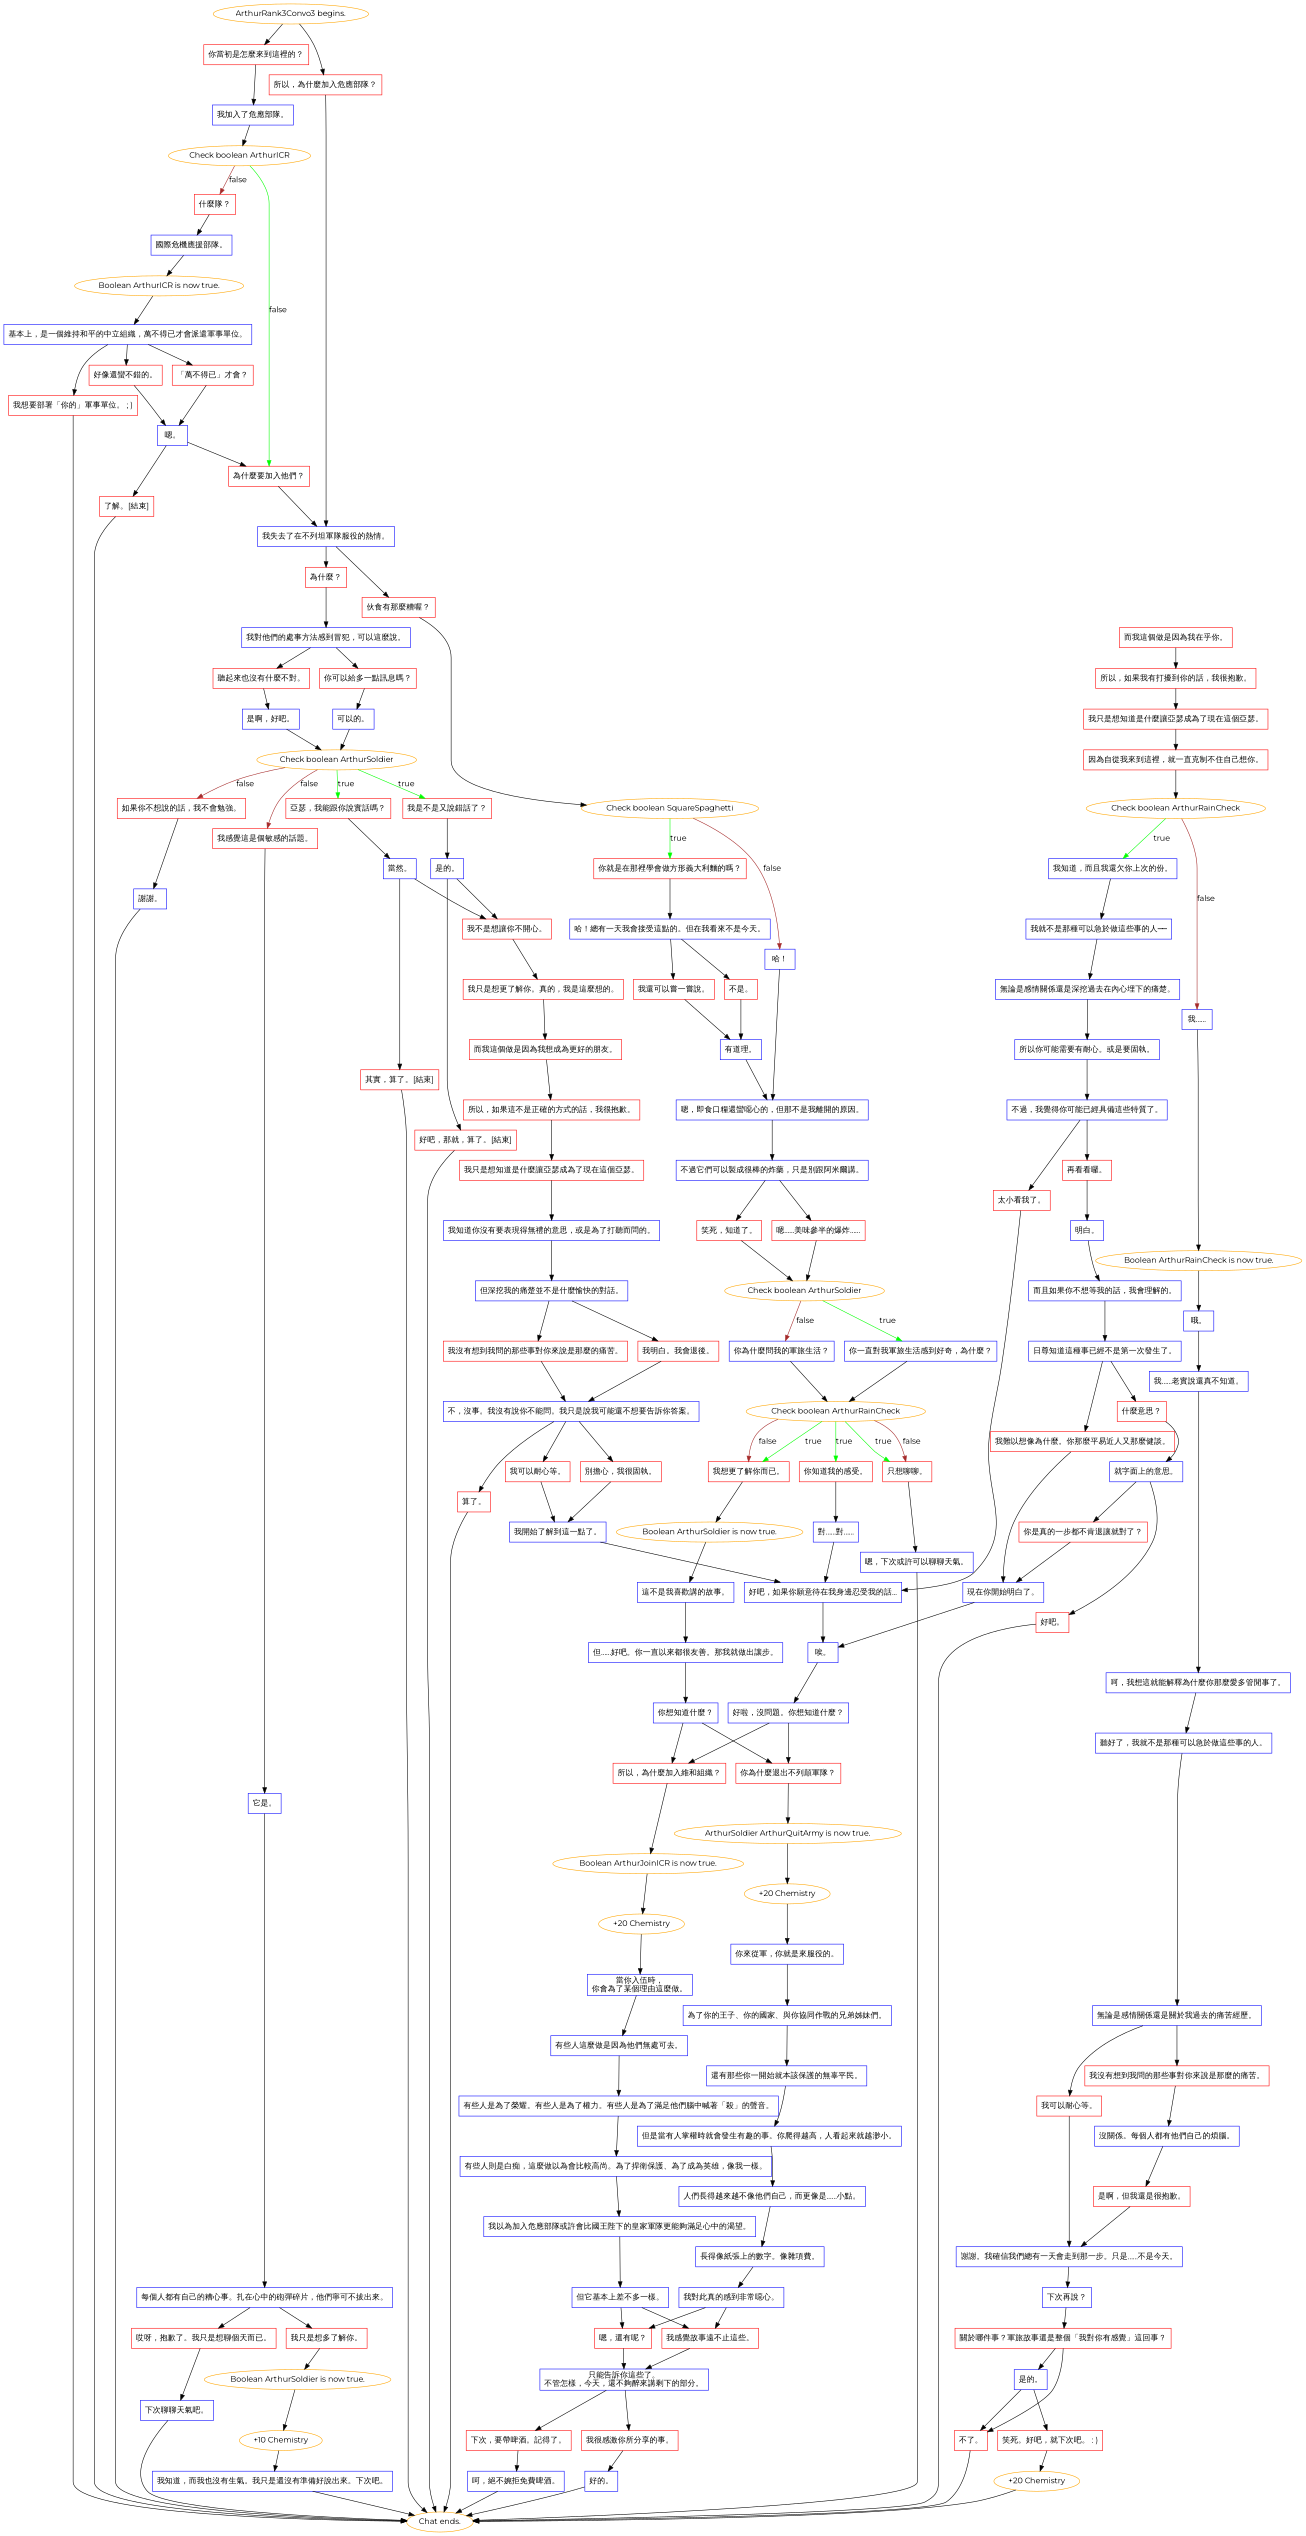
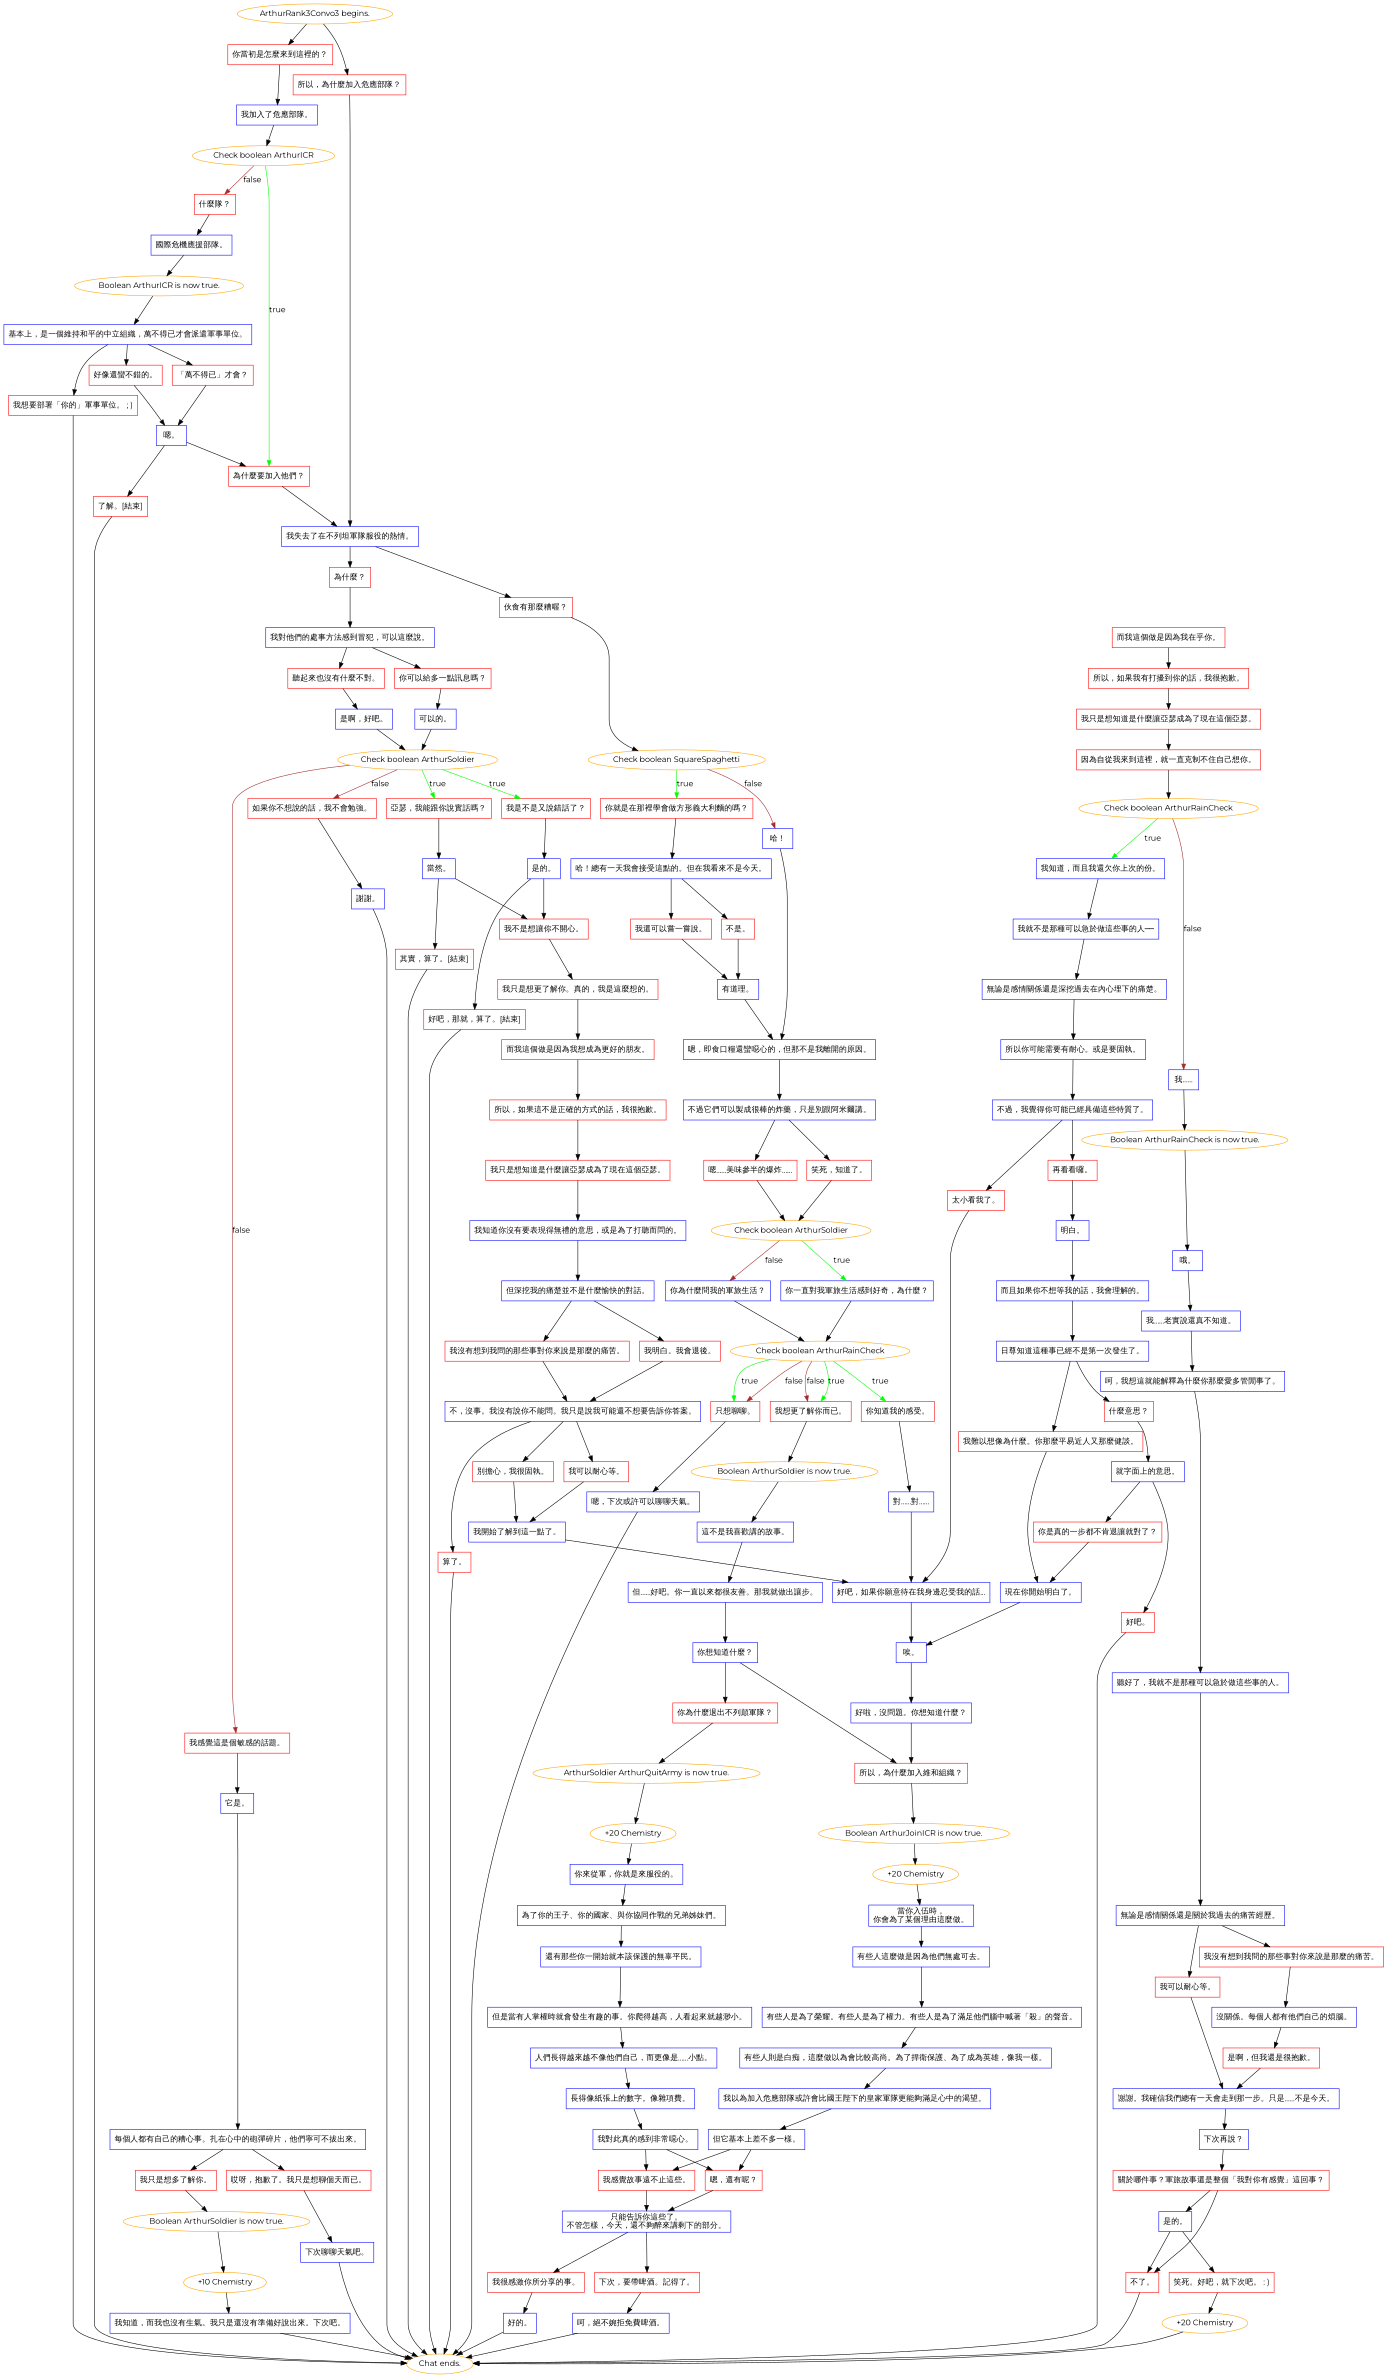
(278, 310) -> (277, 310)
(788, 1740) -> none
